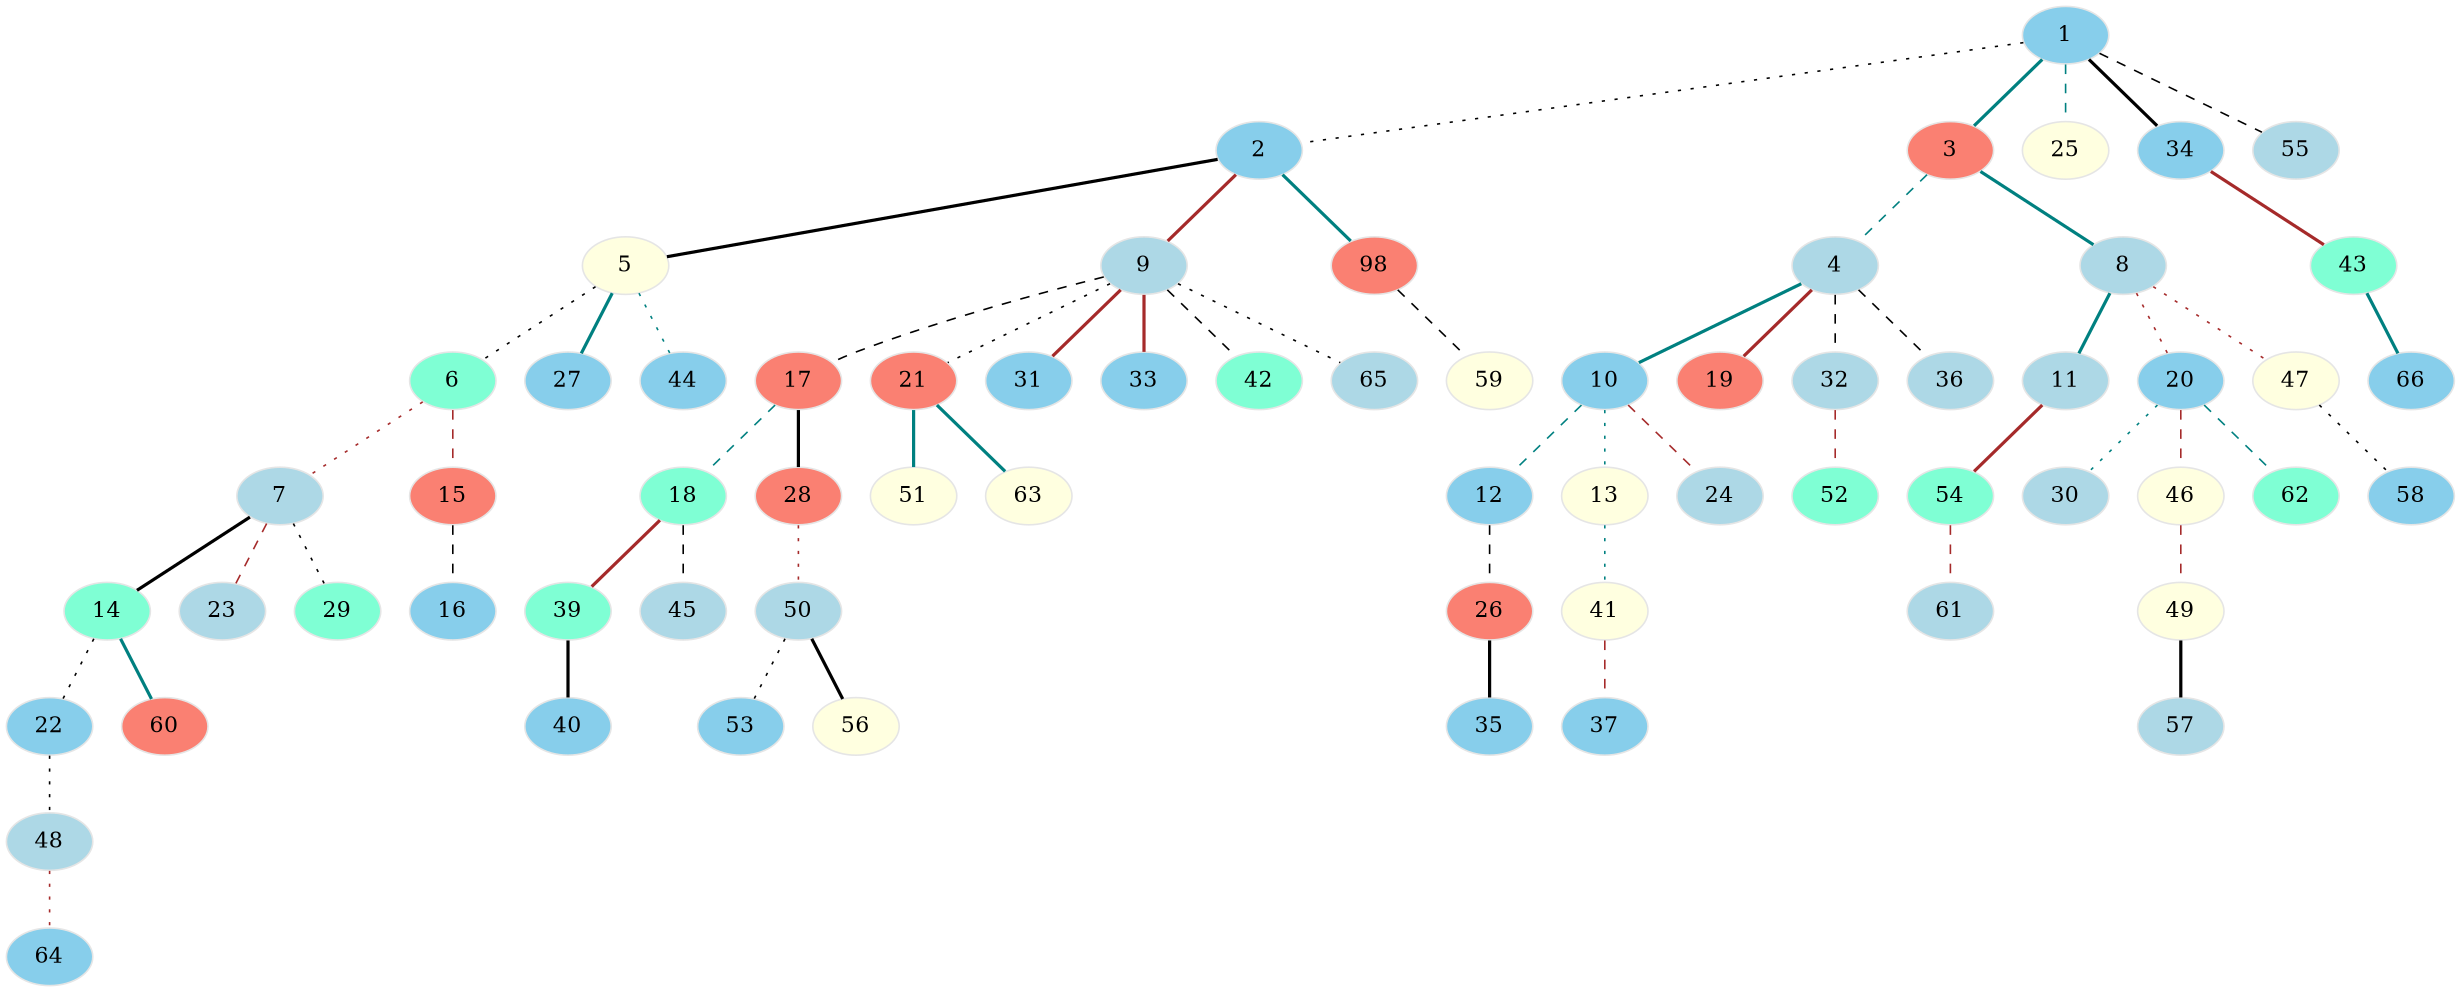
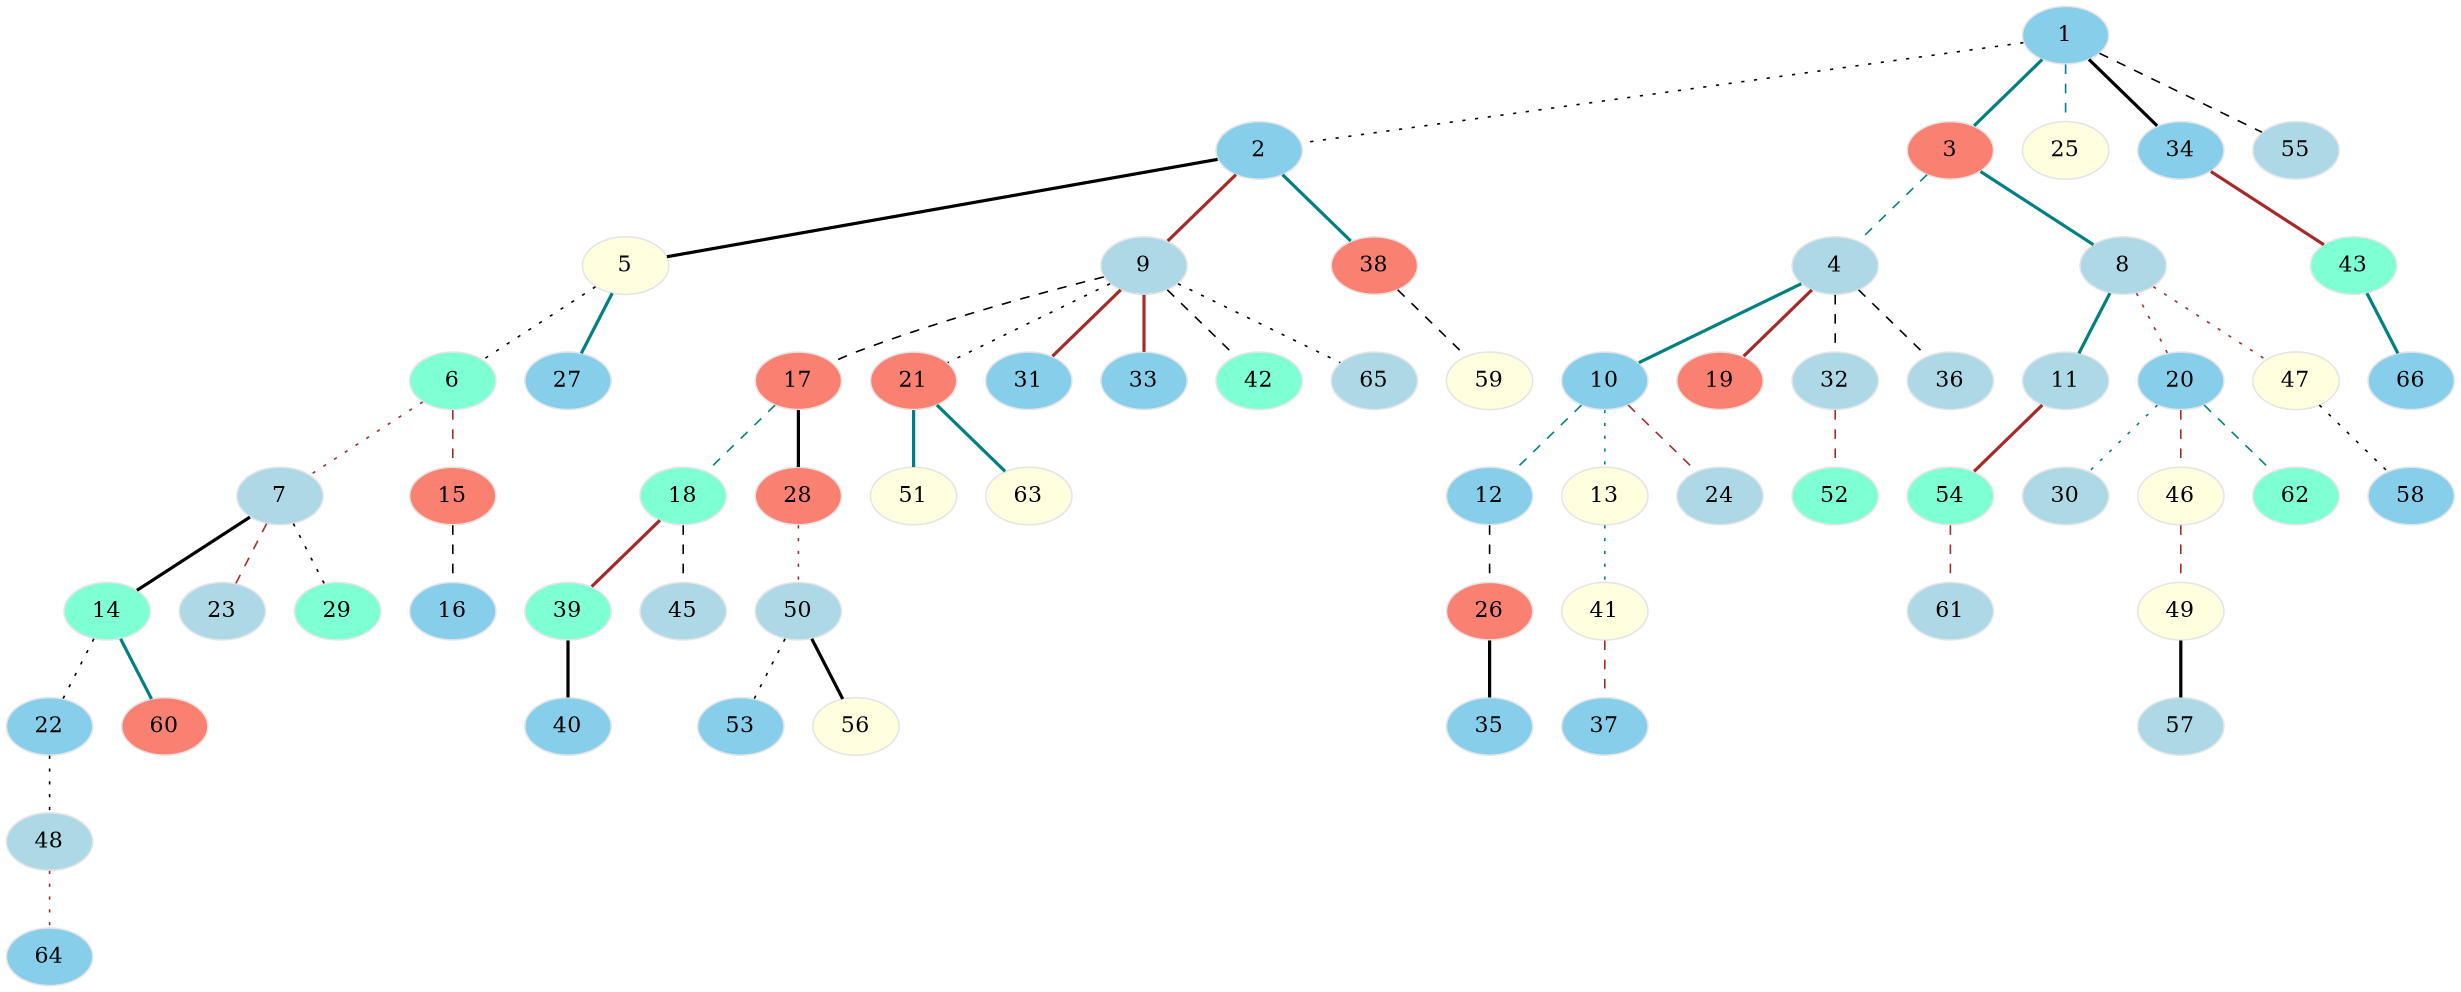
(1374, 266) -> (1374, 266)
(683, 381) -> none
